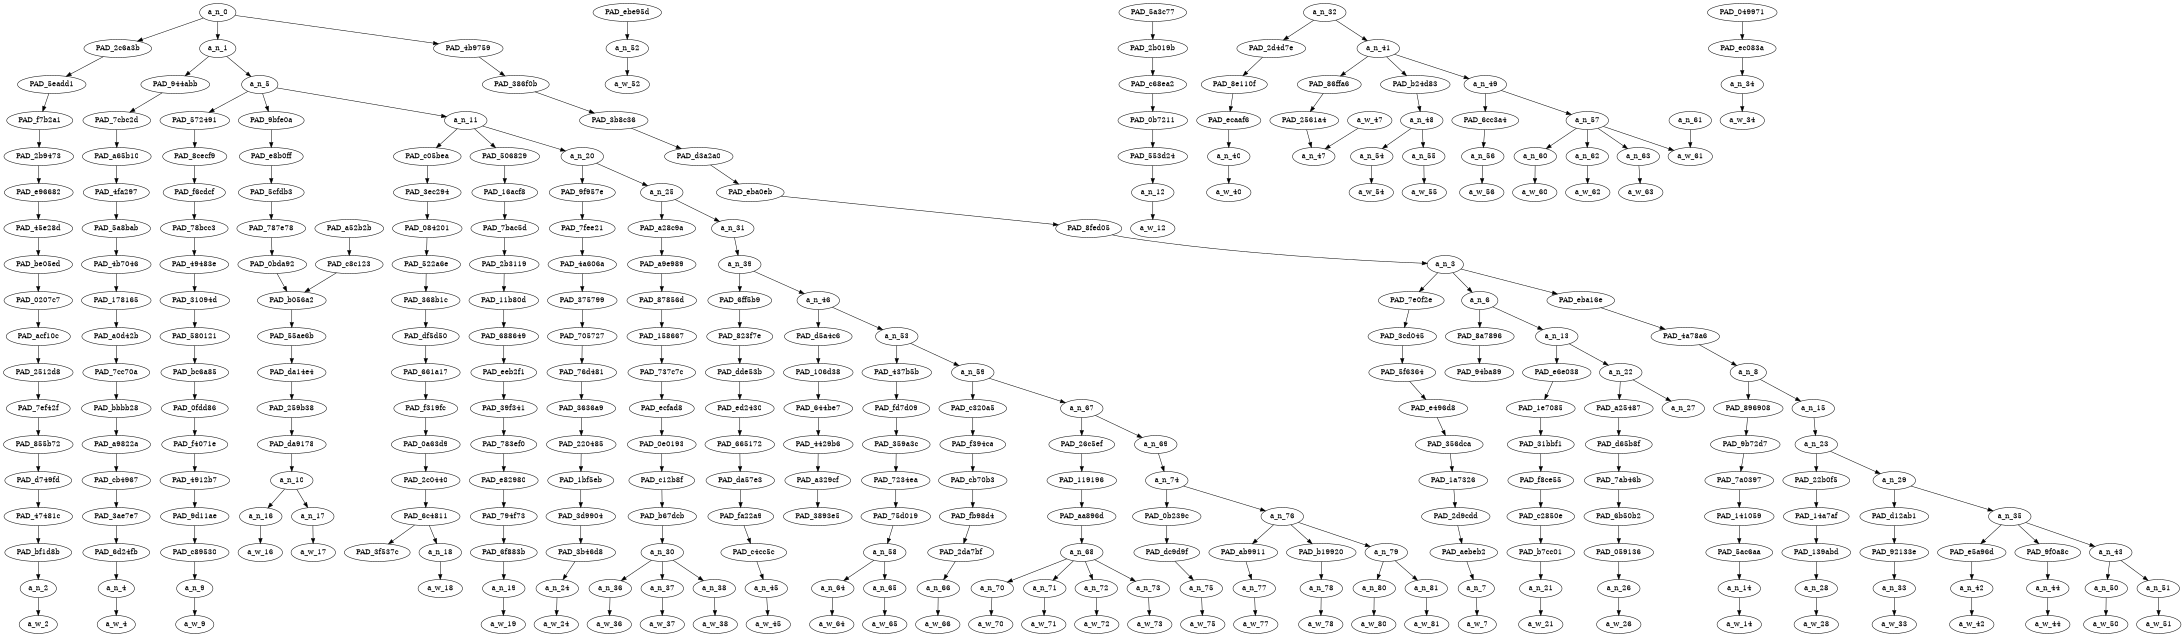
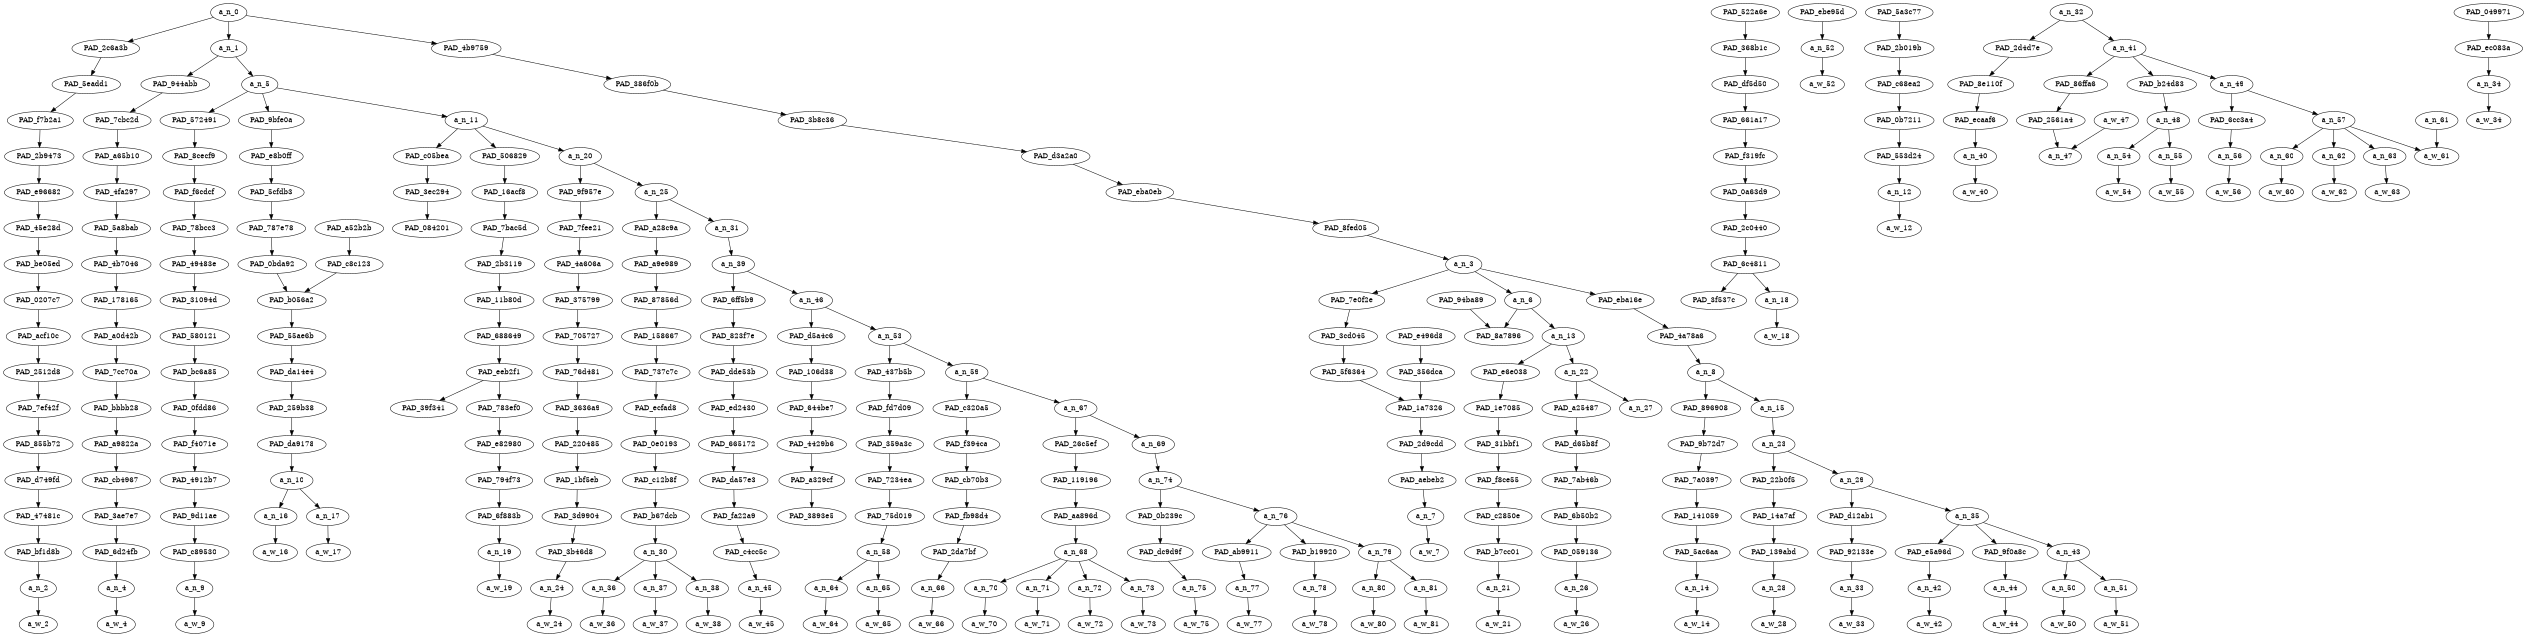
(427, 244) -> none
(1480, 352) -> (1478, 317)
(1416, 388) -> (1380, 389)
(504, 424) -> (499, 388)
